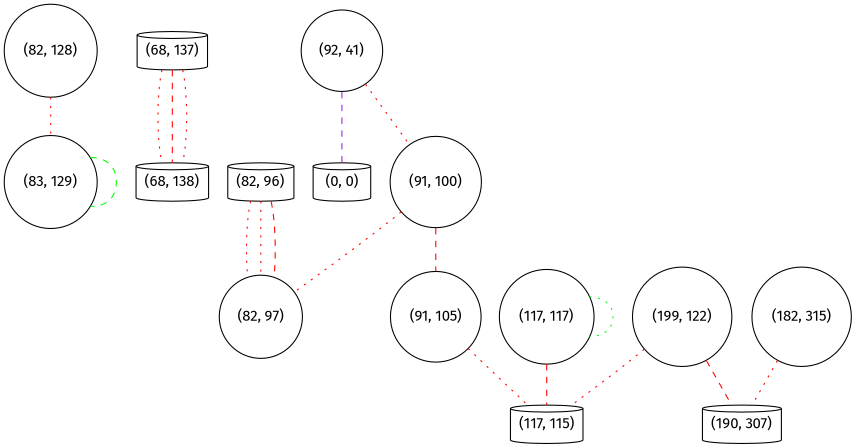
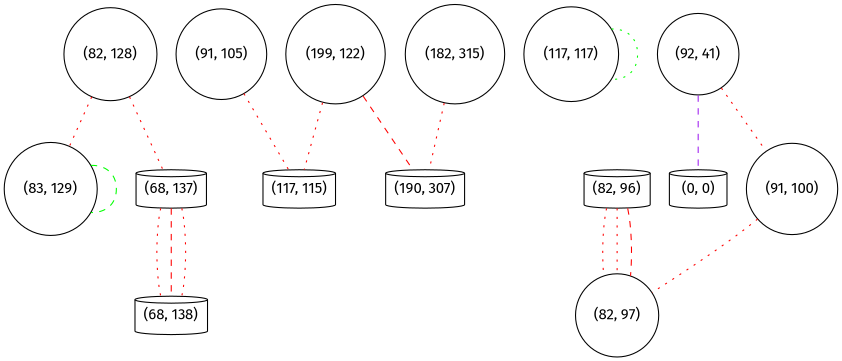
none -> (146, 133)
(436, 250) -> none
(547, 384) -> none
